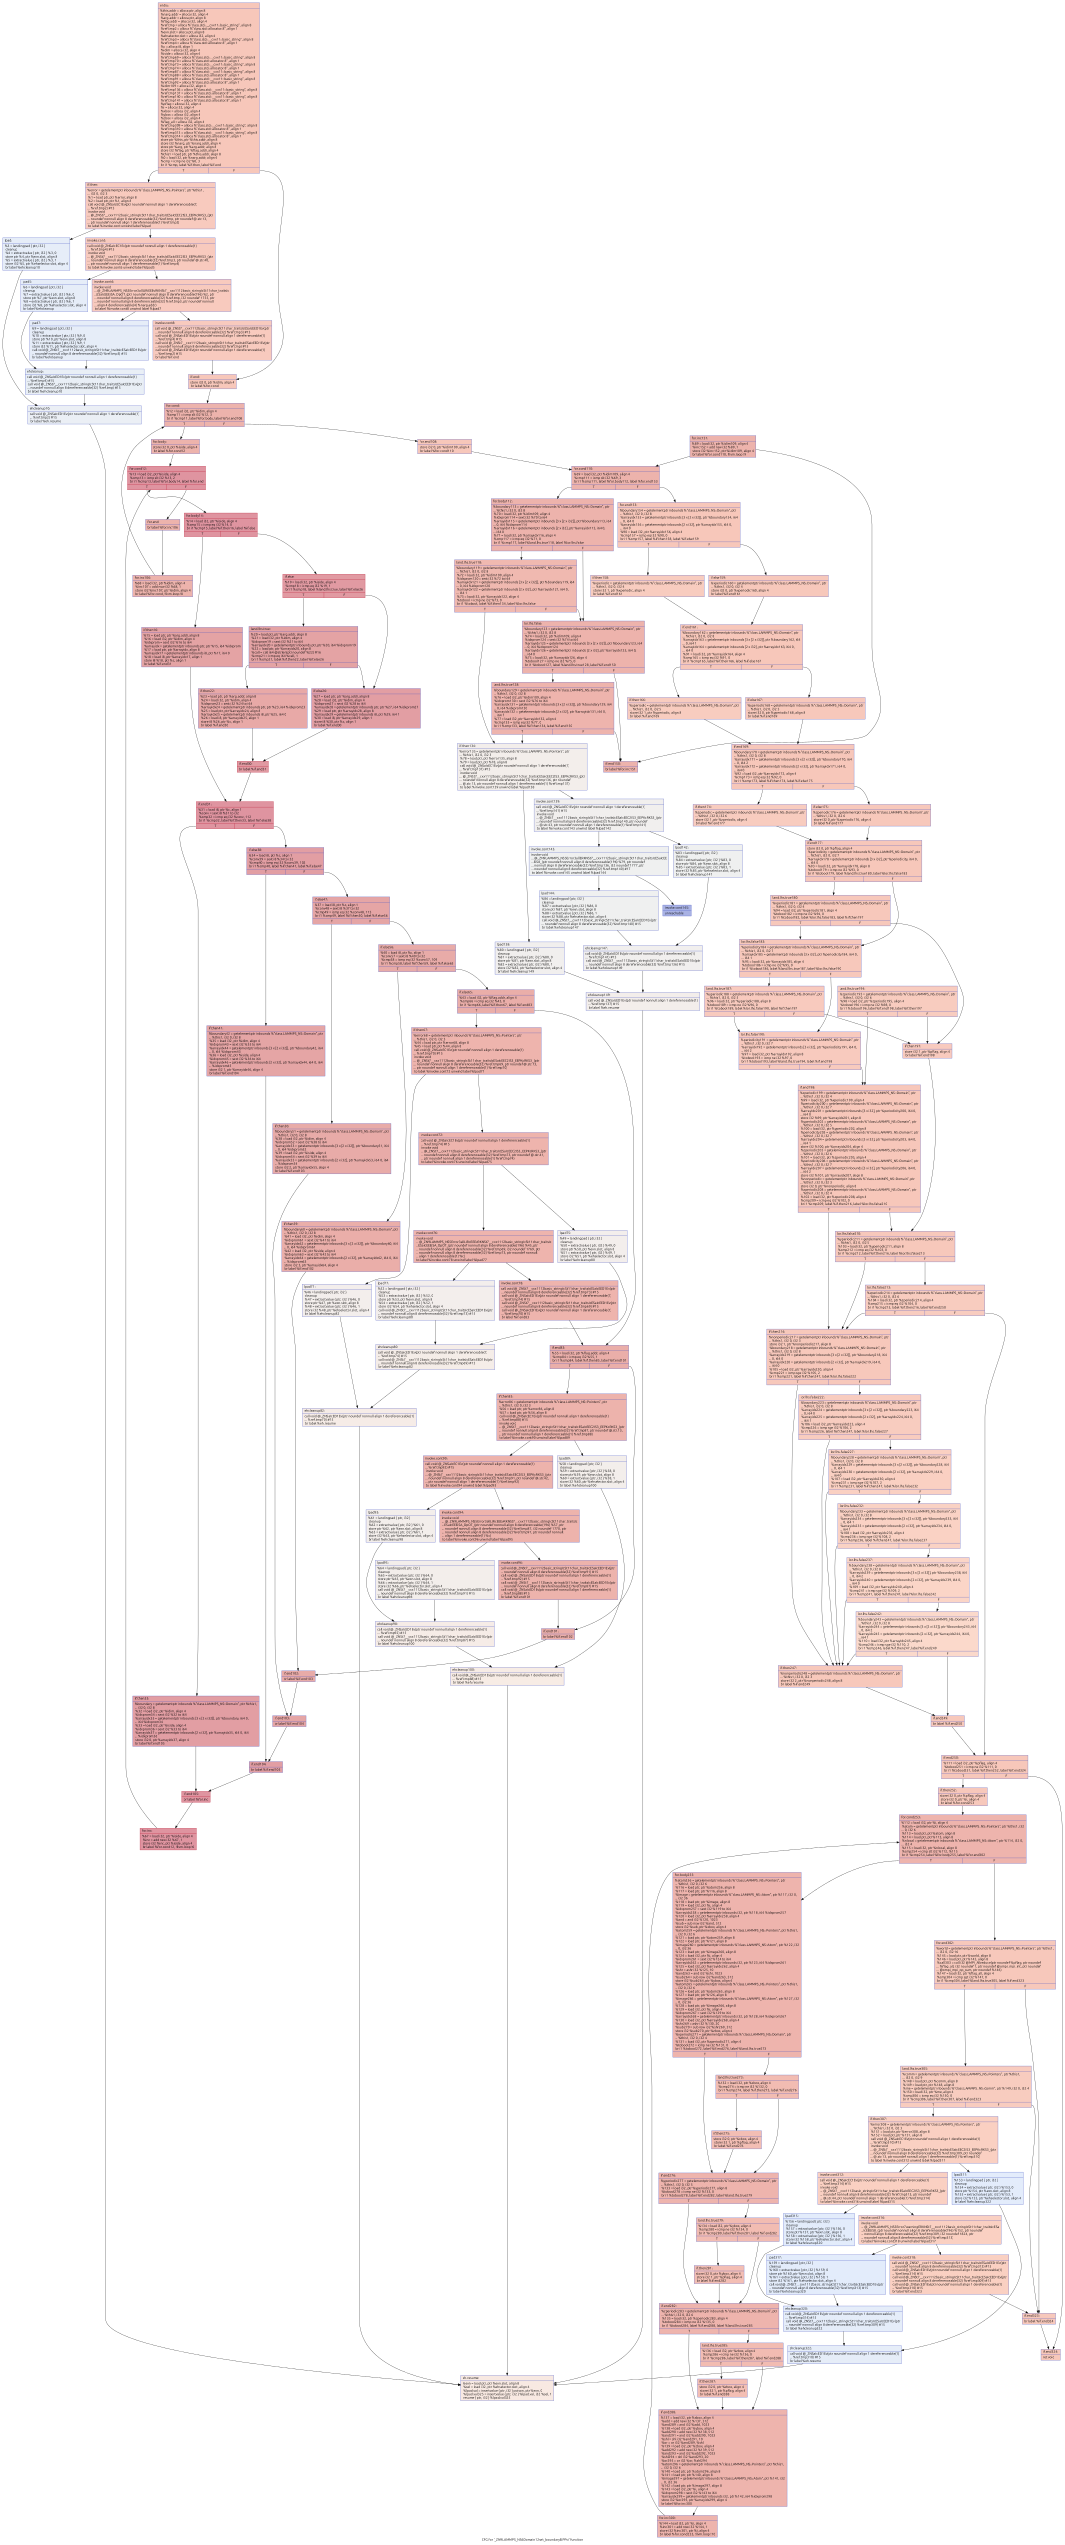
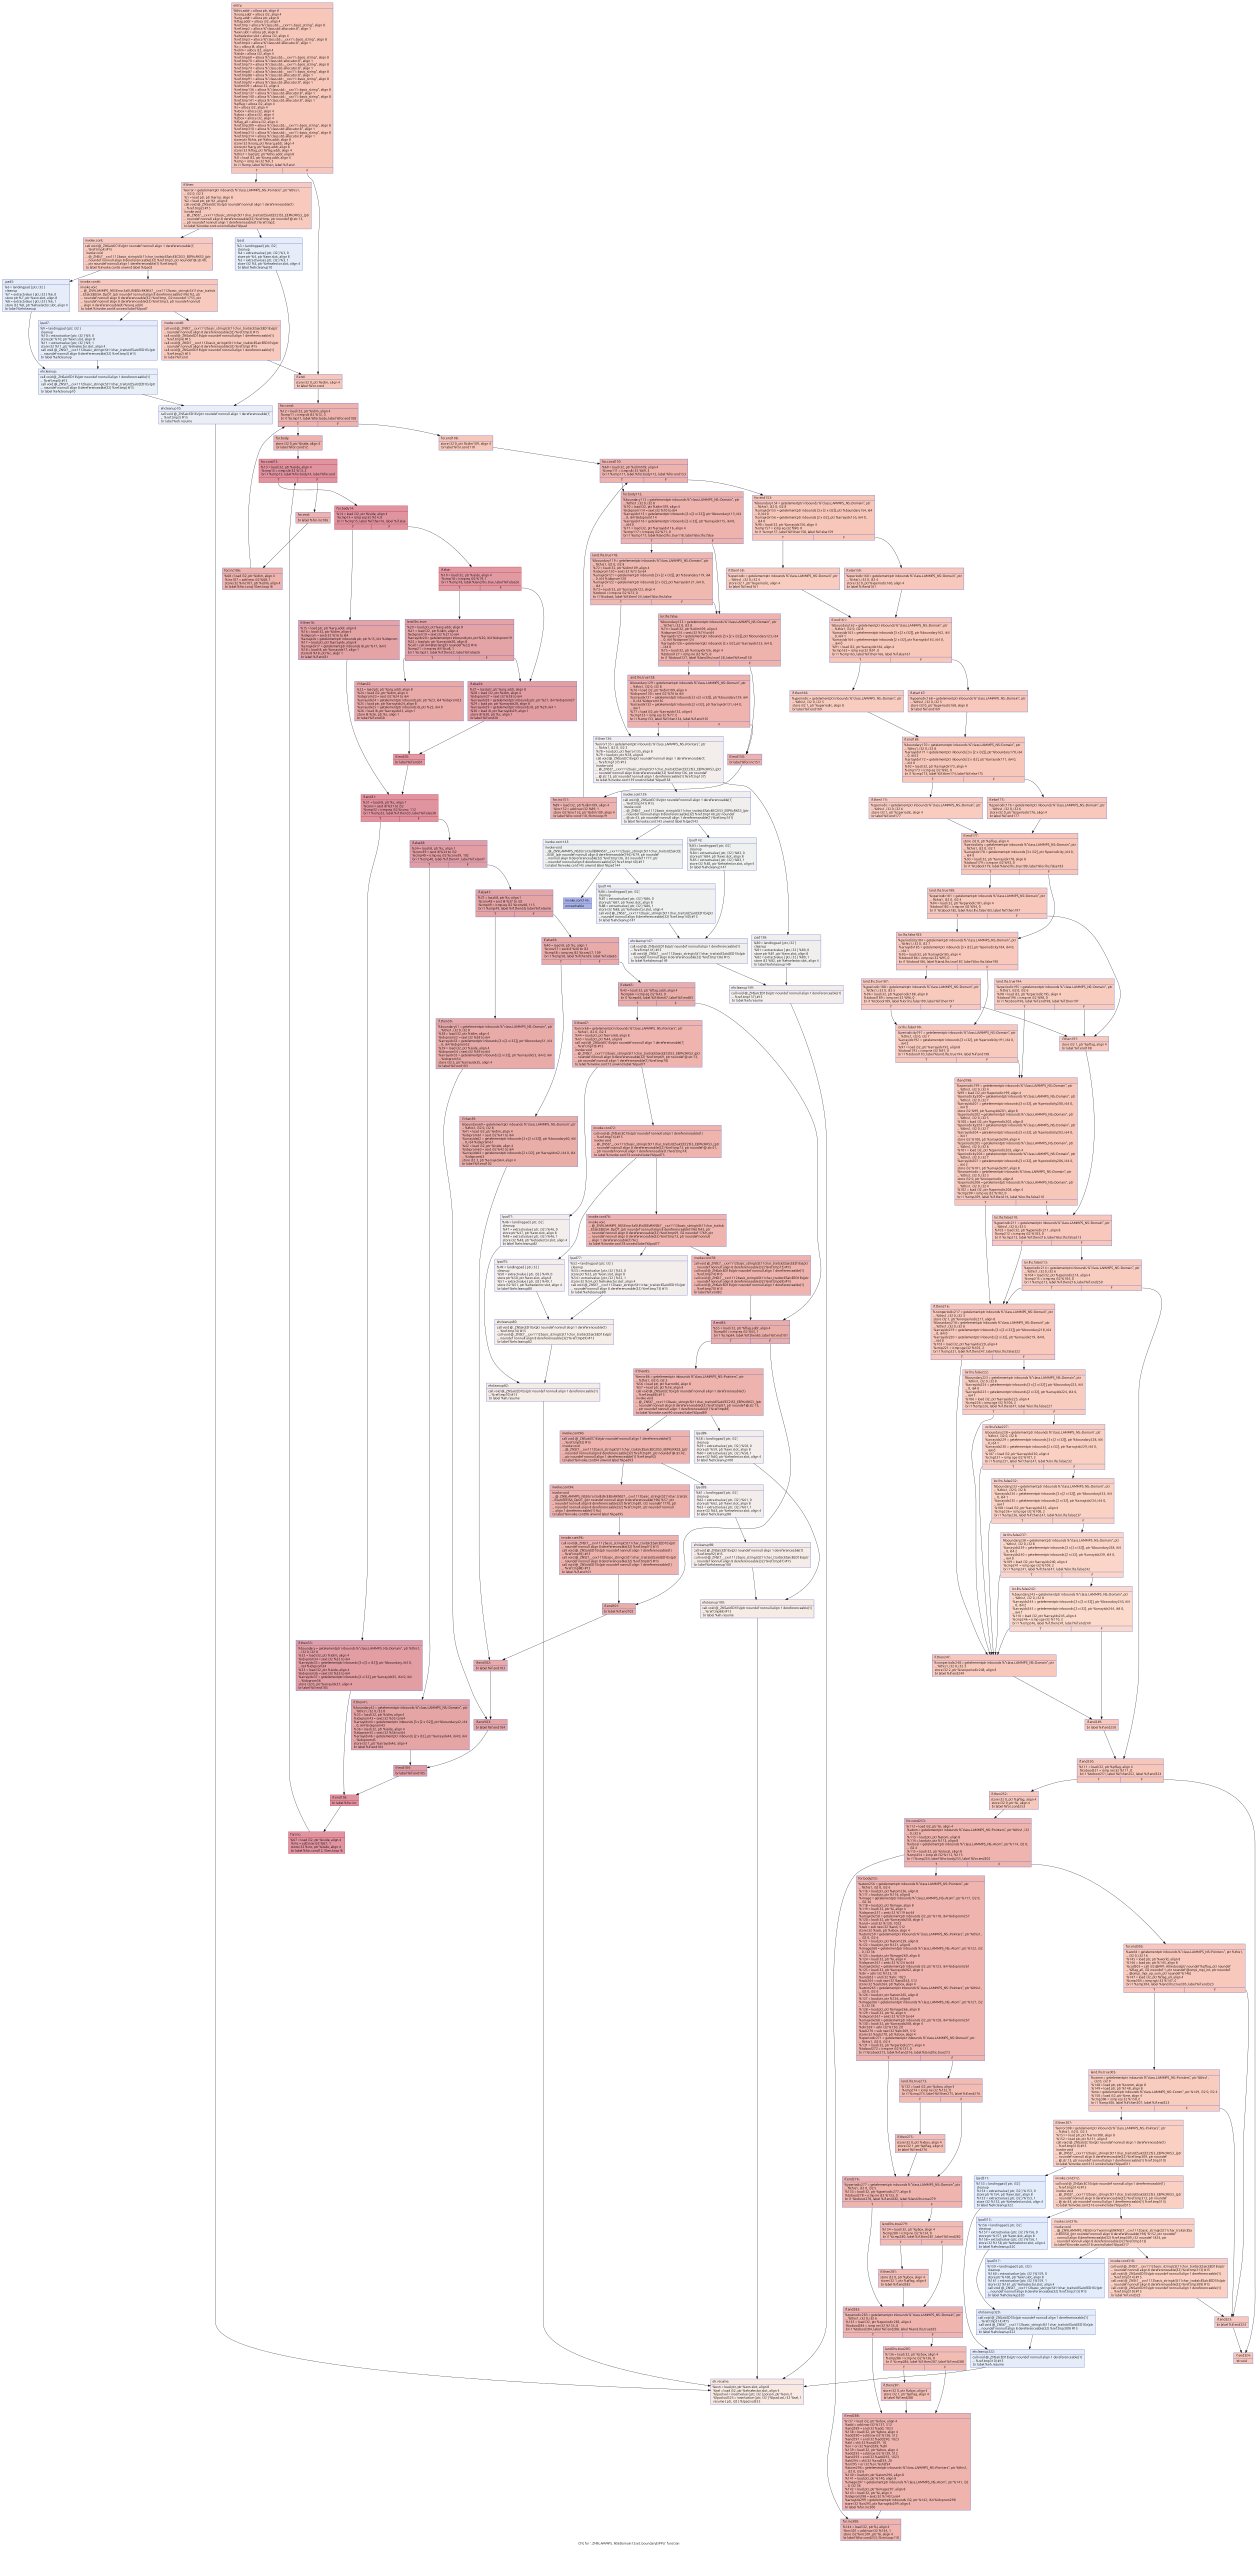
(875, 672) -> (678, 789)
(435, 1580) -> none
(652, 2080) -> (836, 2170)
